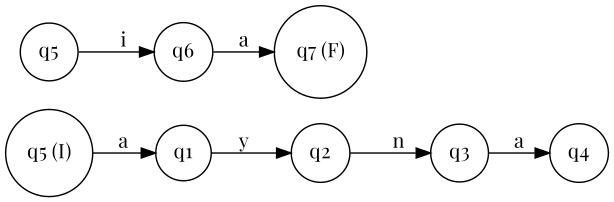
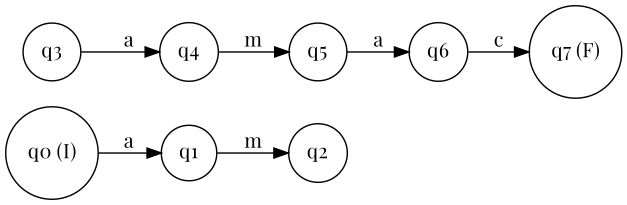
(123, 41) -> (378, 41)
(244, 41) -> (499, 41)
none -> (247, 52)
(244, 142) -> (254, 142)
(49, 153) -> (52, 153)
(383, 153) -> none
